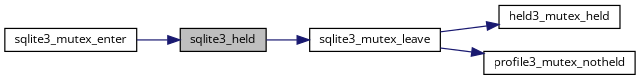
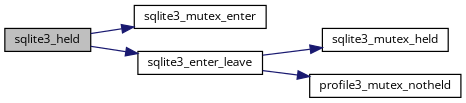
(559, 17) -> (385, 40)
(152, 40) -> (106, 31)
(375, 40) -> (200, 63)
